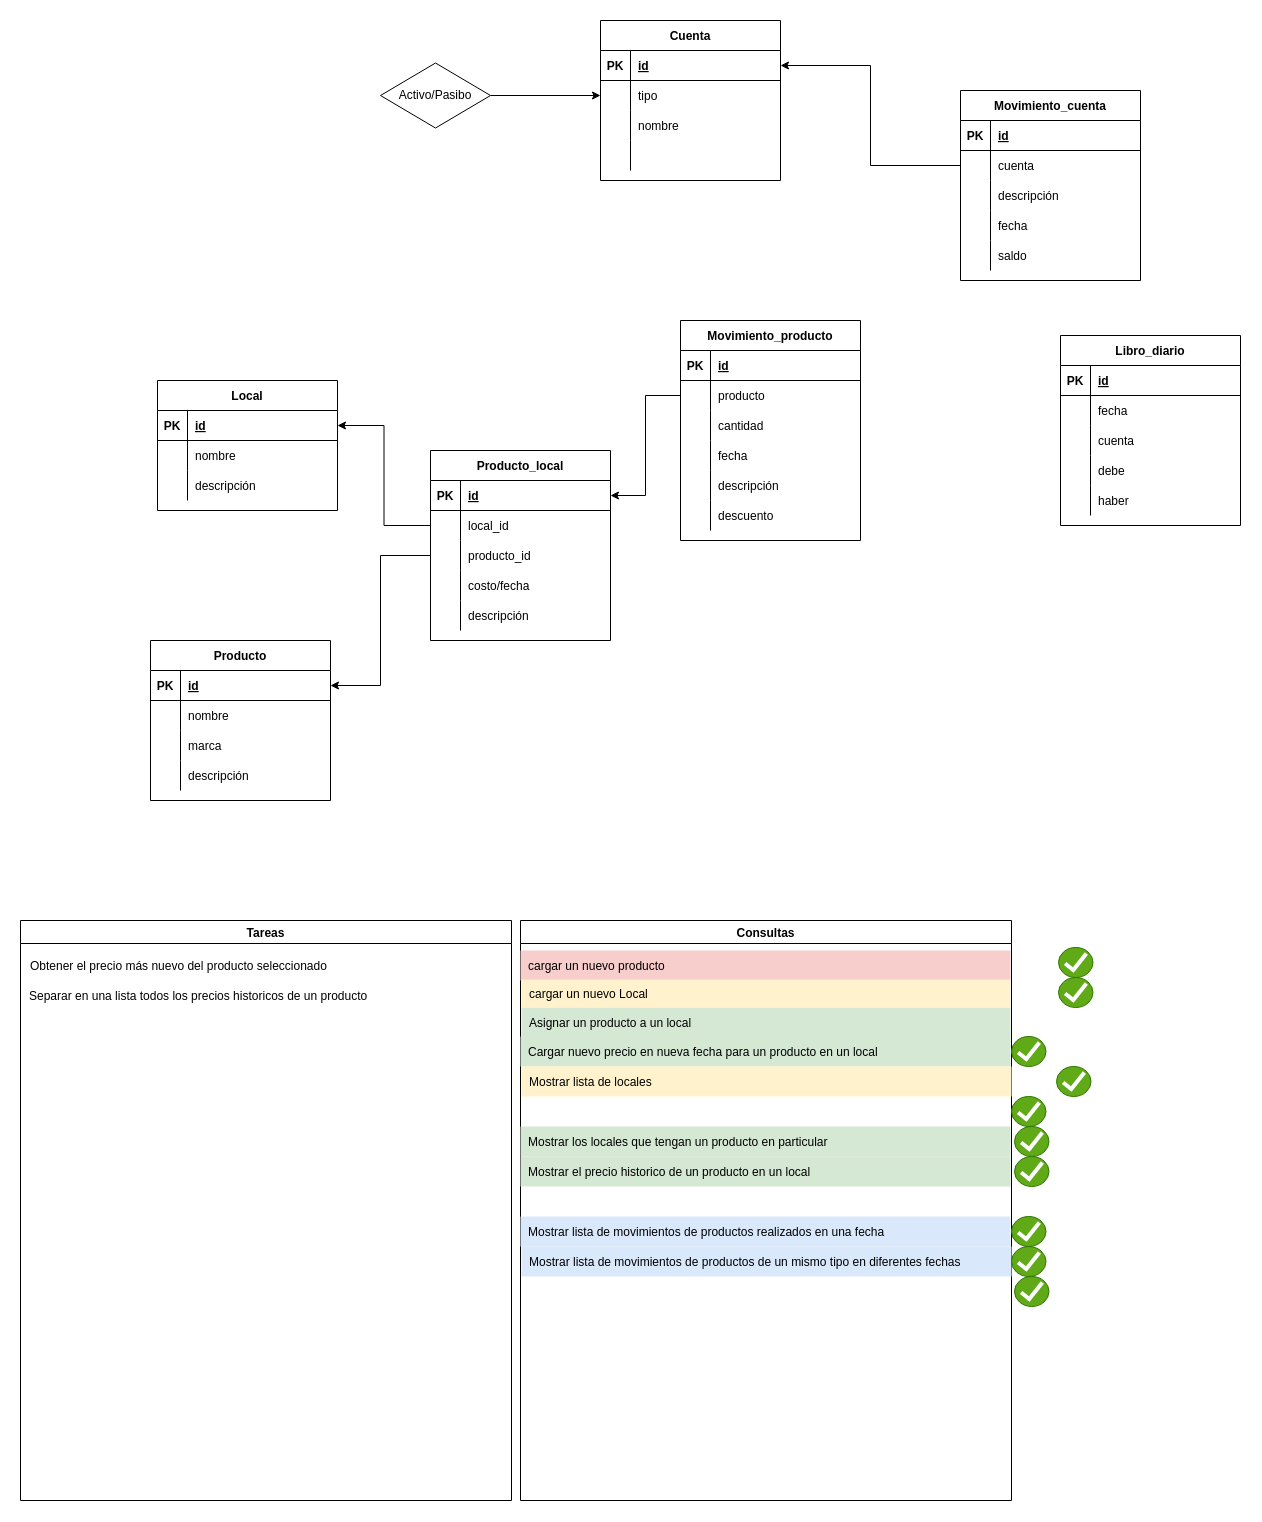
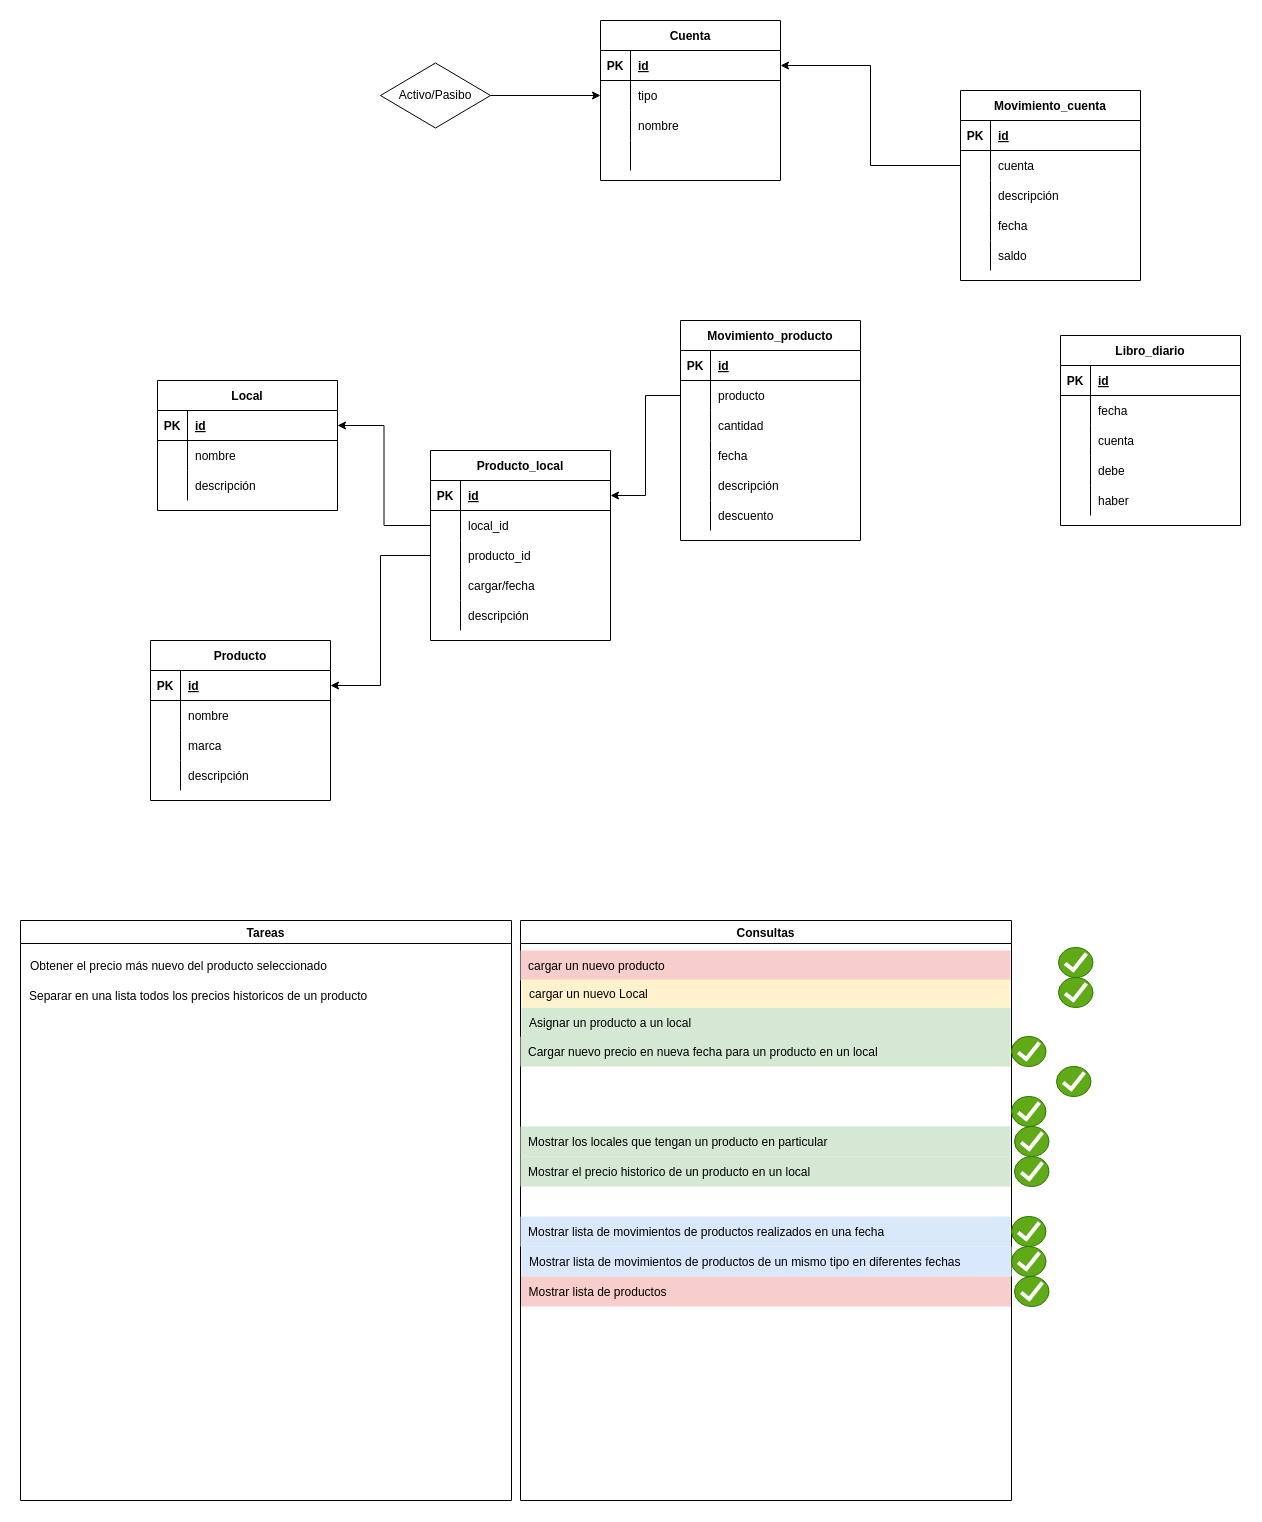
(505, 586) -> (508, 586)
(767, 1082) -> none
none -> (766, 1292)
